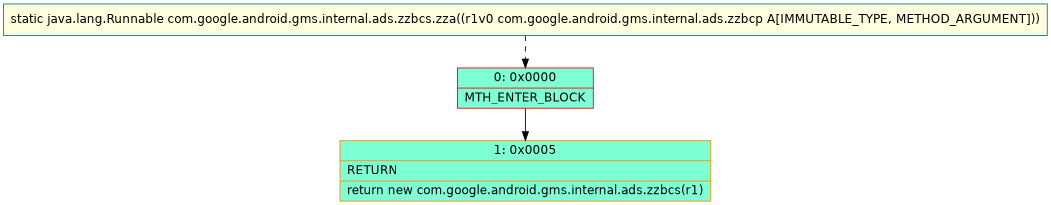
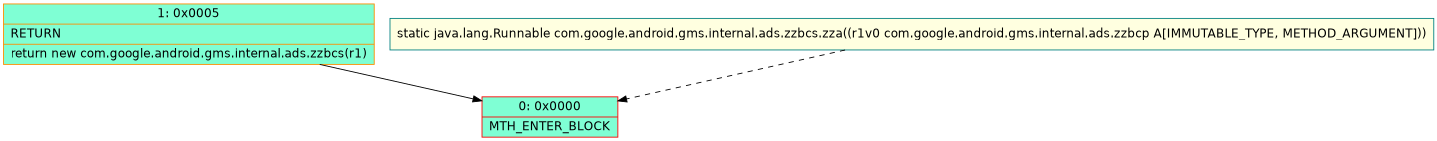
(525, 120) -> (396, 82)
